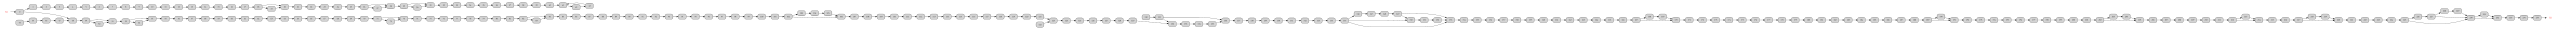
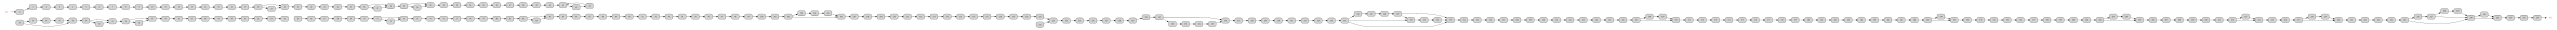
(46, 13) -> (46, 26)
(291, 19) -> none
(1152, 22) -> (1139, 19)
